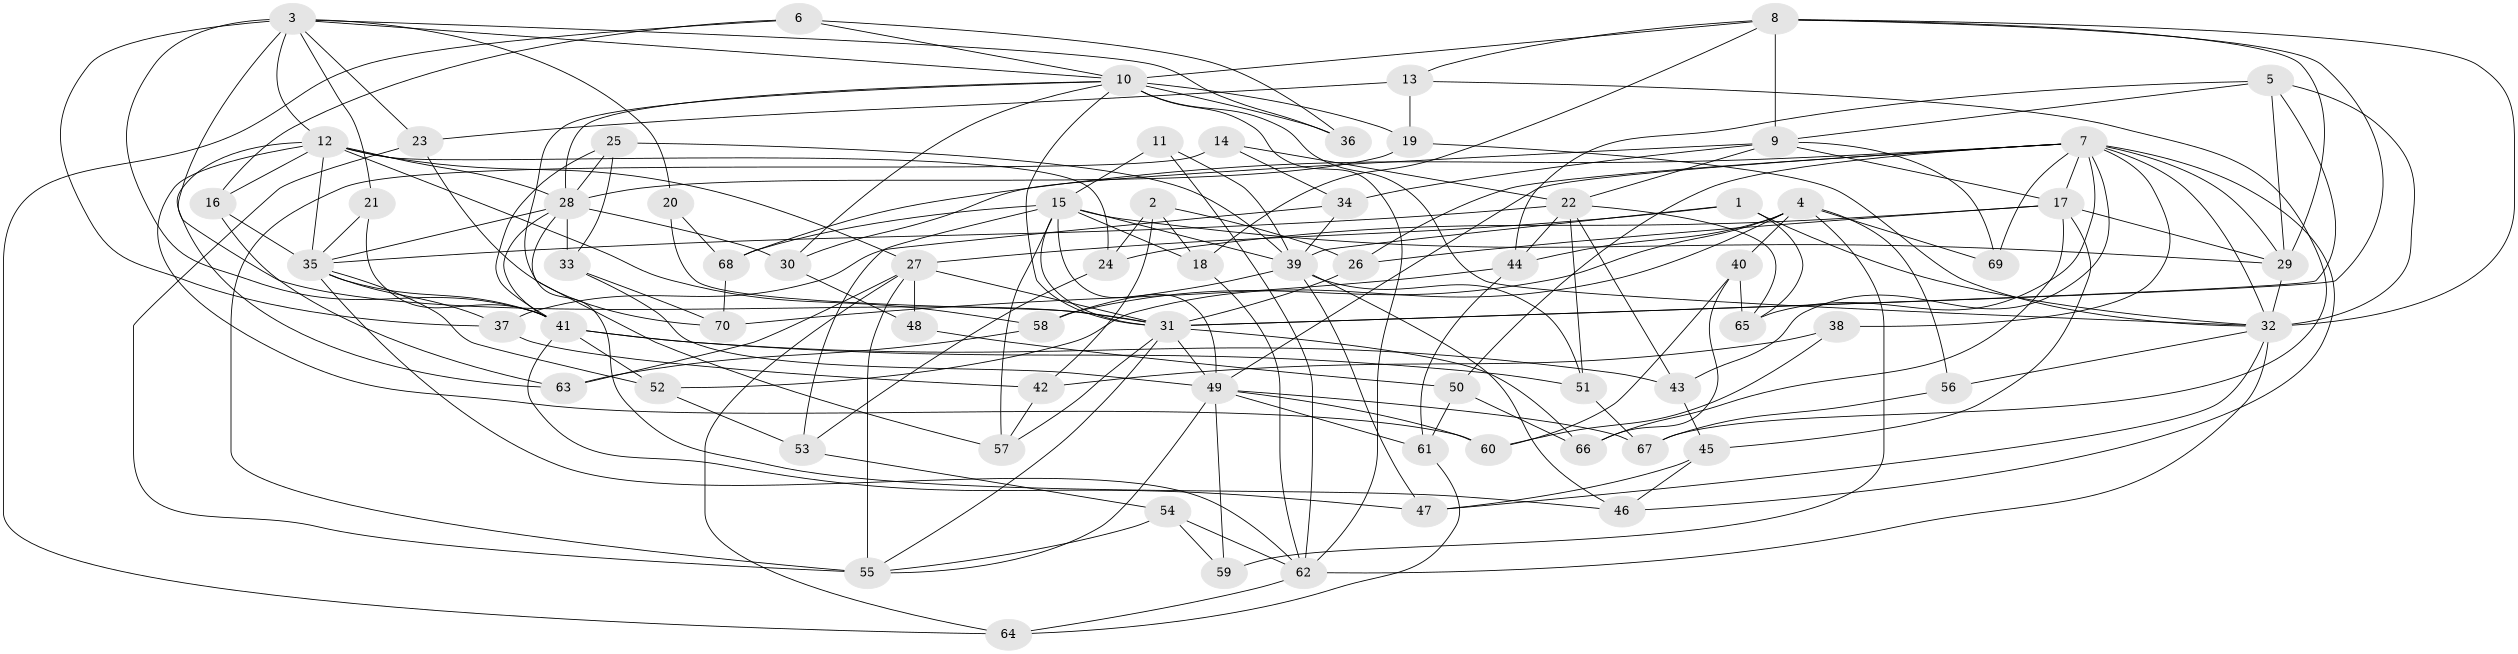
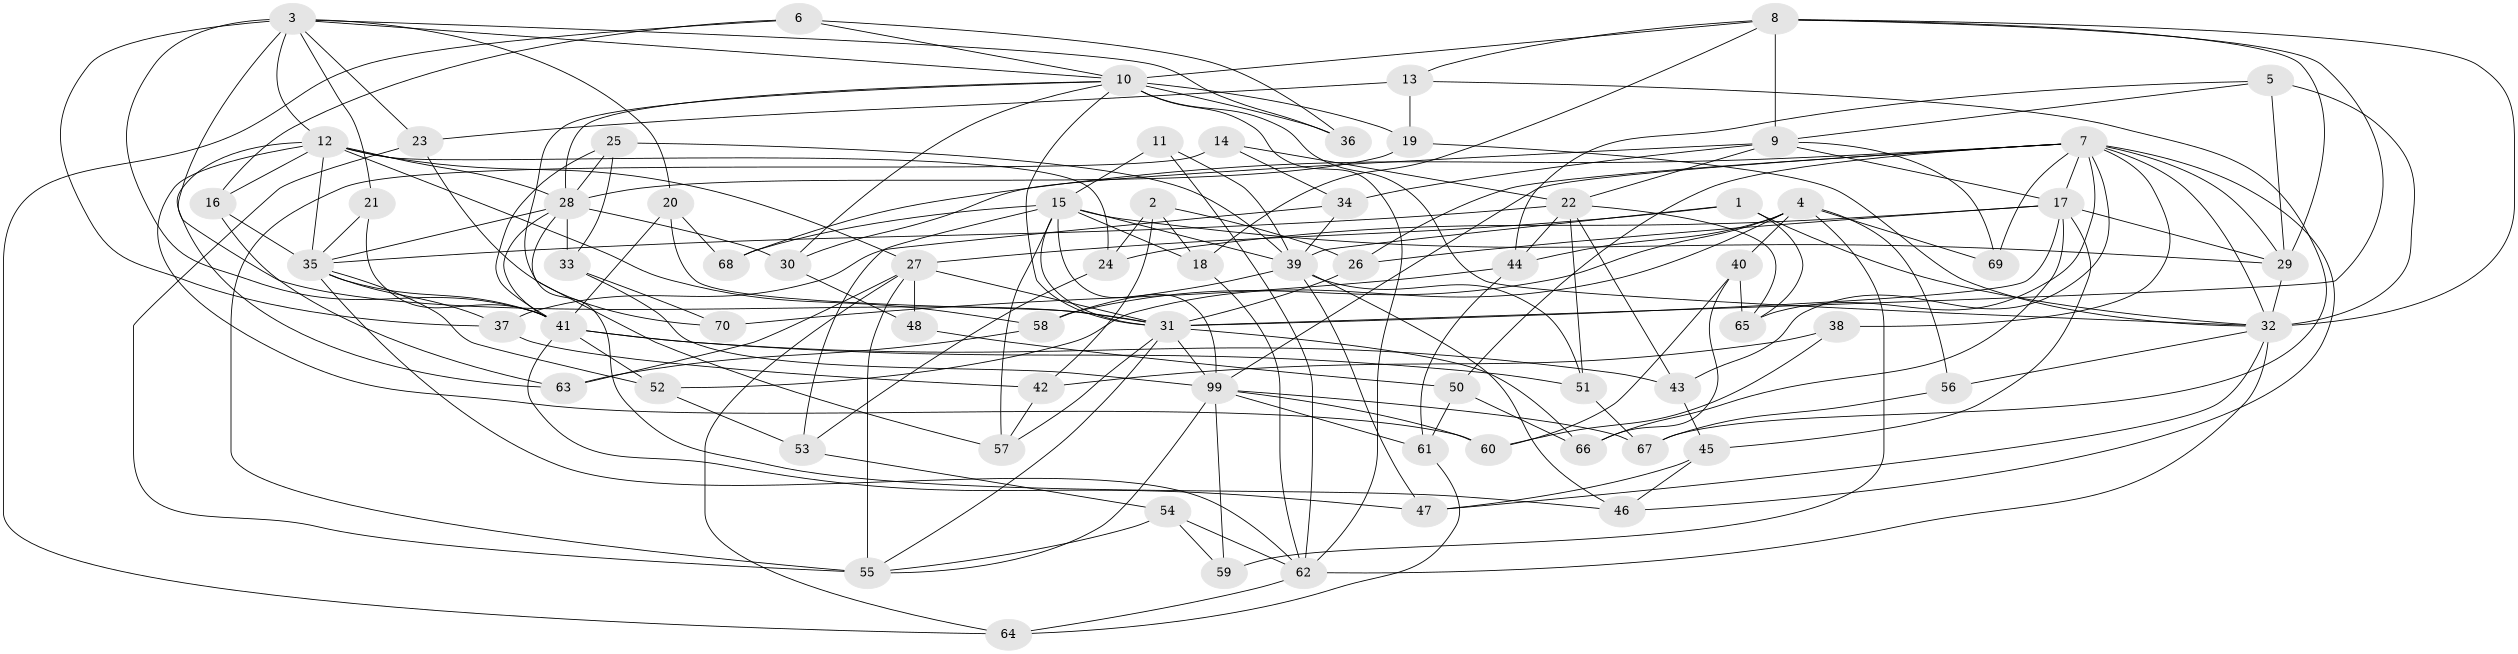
none -> (617, 265)
(724, 301) -> none
(1856, 303) -> (1645, 311)
(1215, 388) -> (1215, 388)
